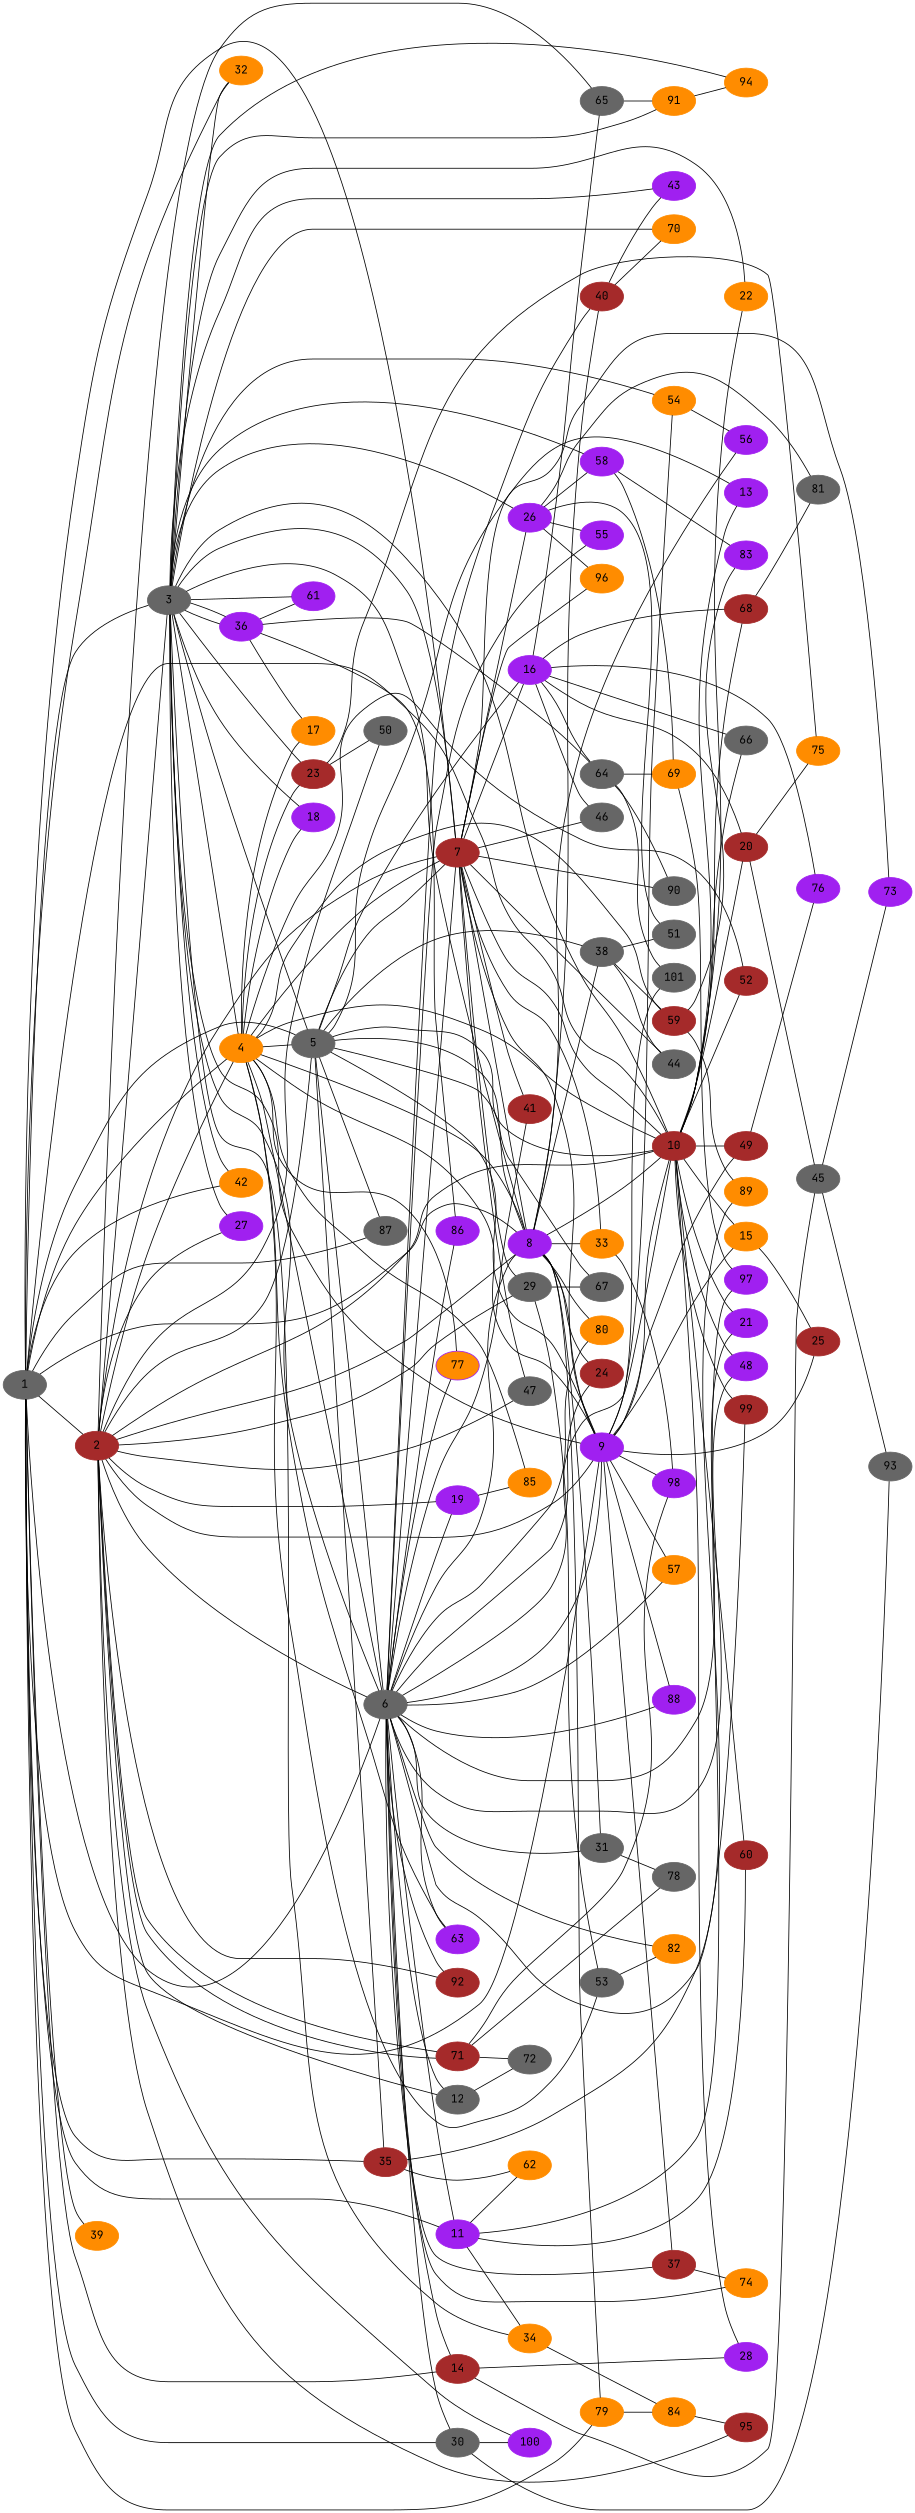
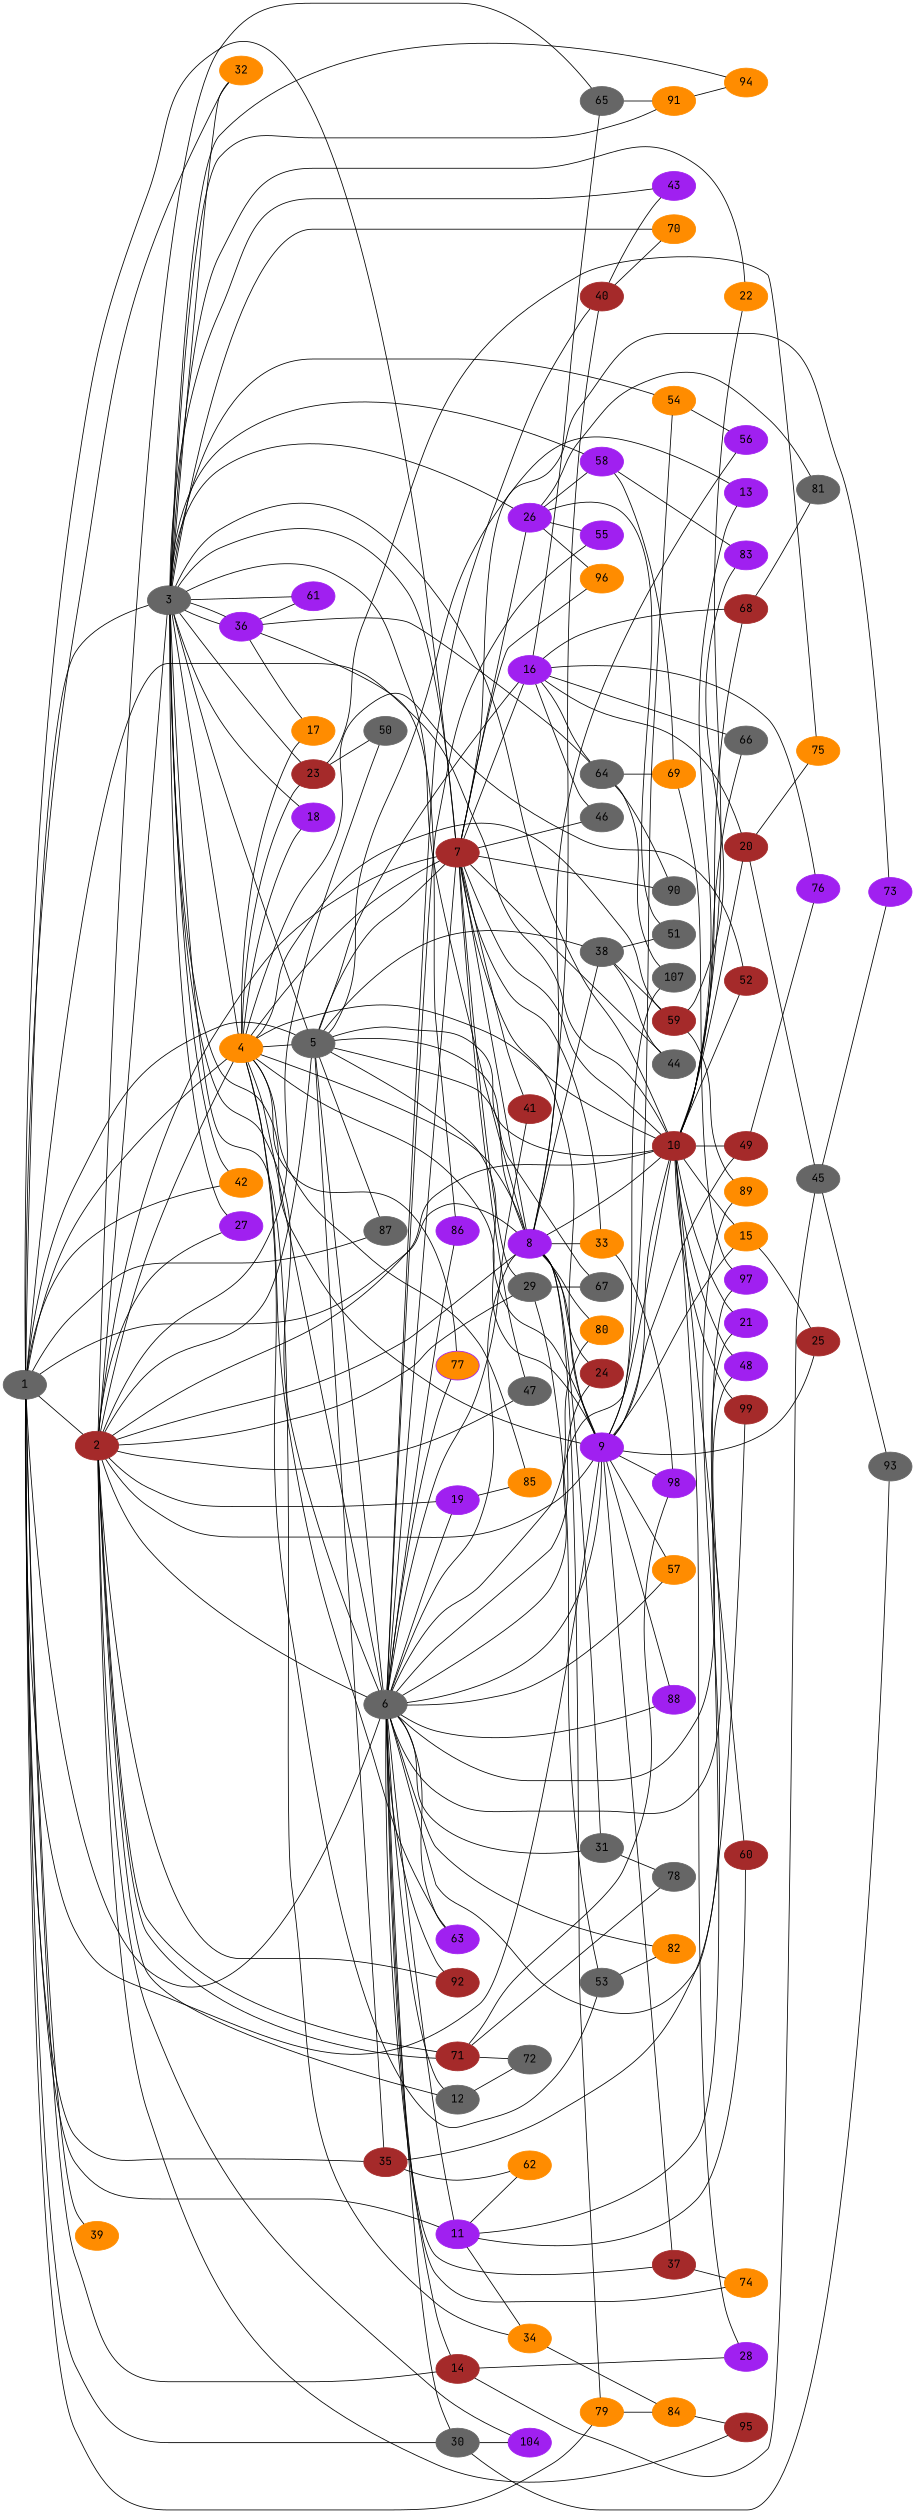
(674, 978) -> (674, 978)
(530, 2443) -> (530, 2443)
